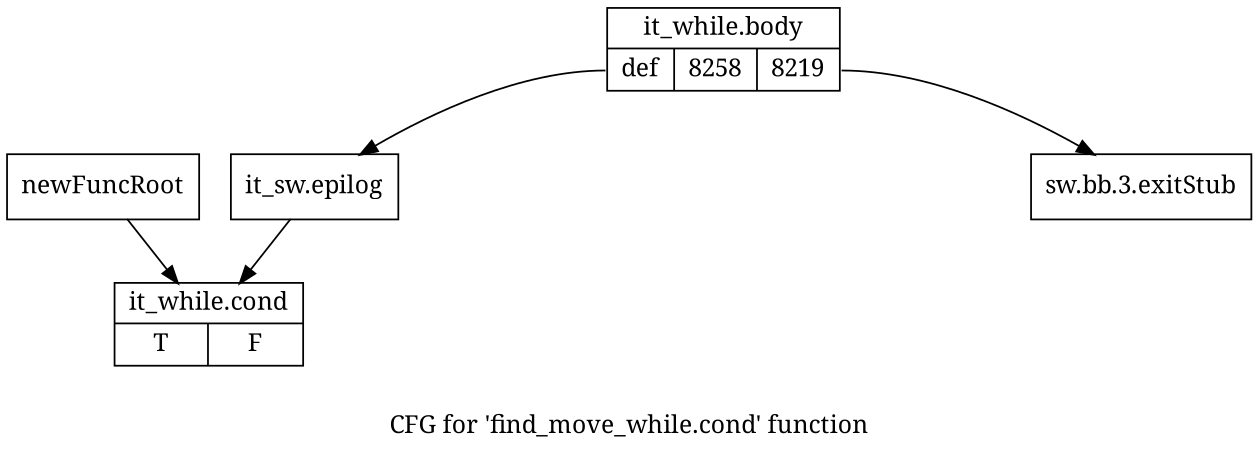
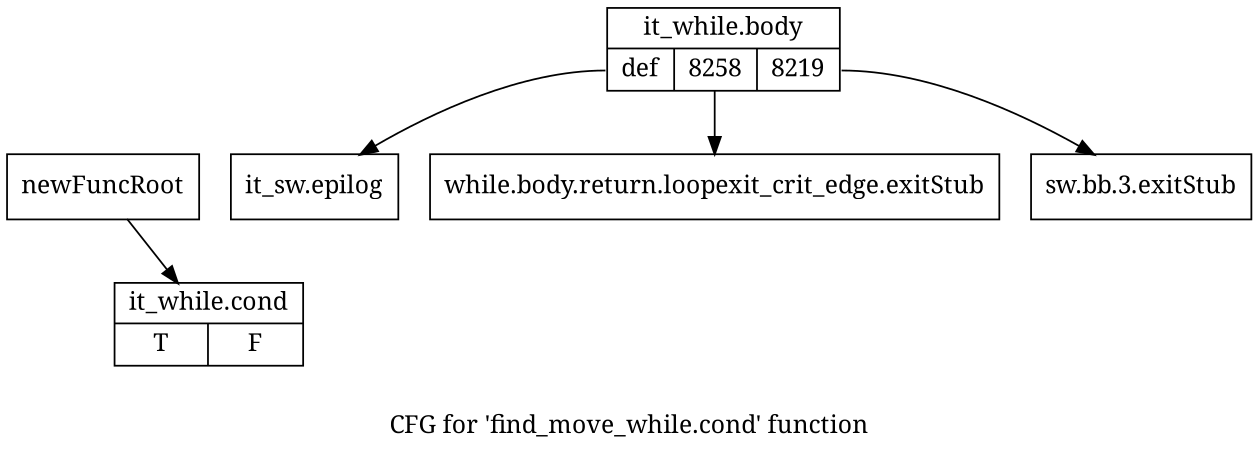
none -> (715, 187)
(271, 244) -> none
